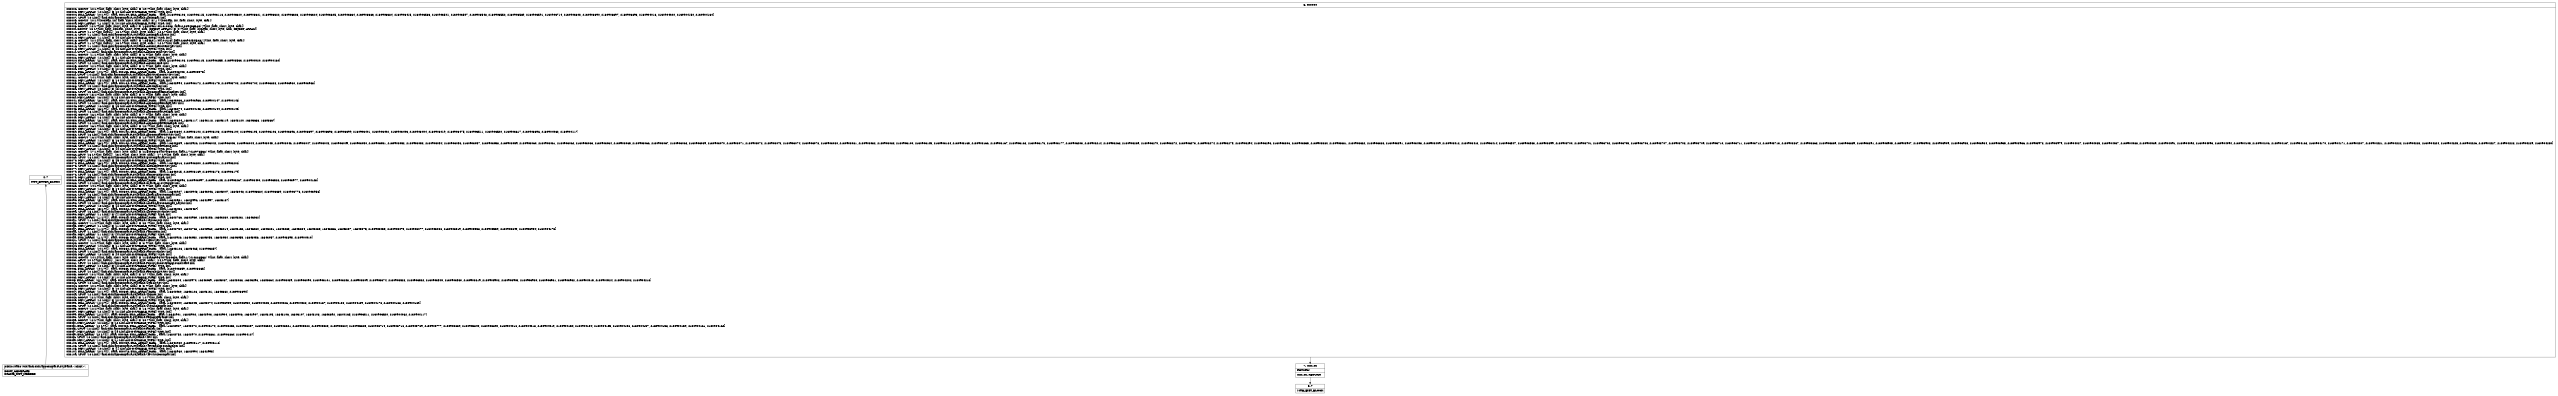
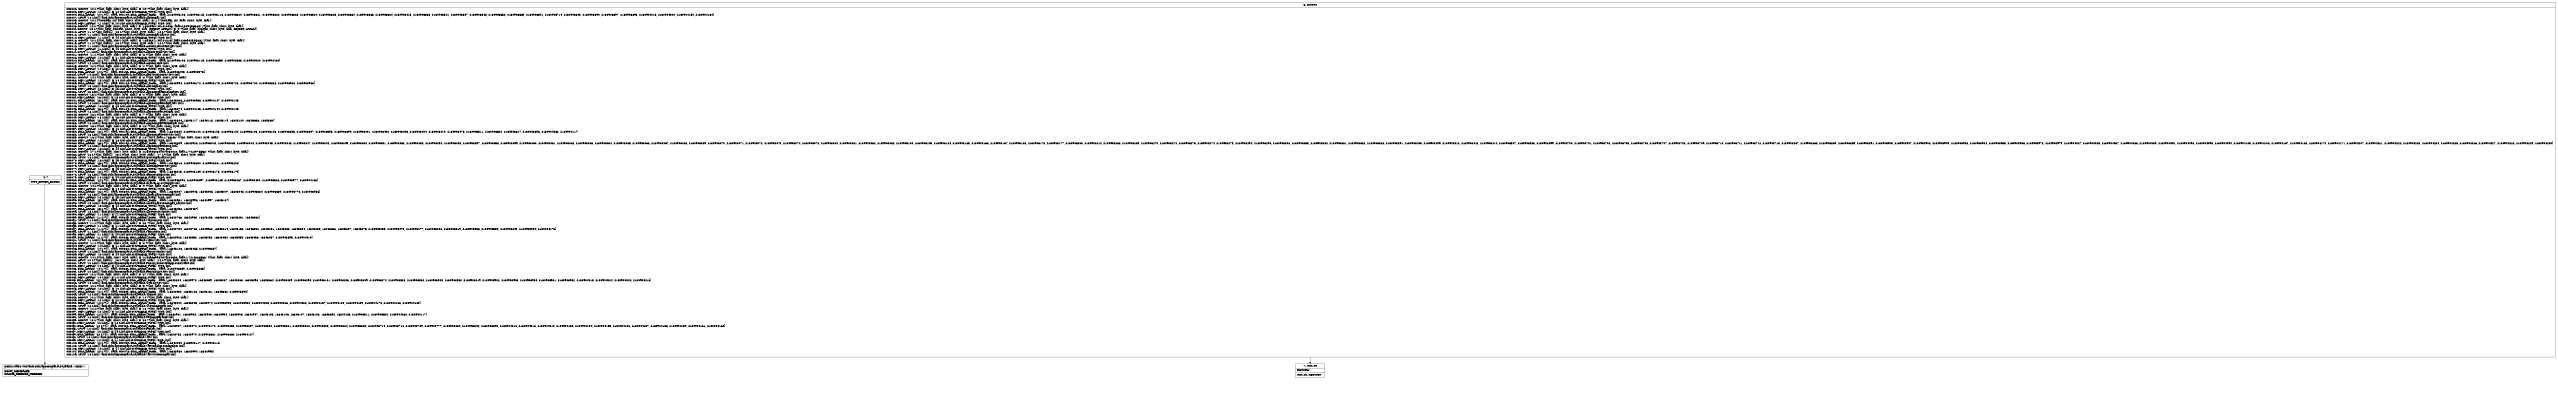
(47, 275) -> (44, 274)
(20, 374) -> (23, 374)
(1310, 389) -> none
